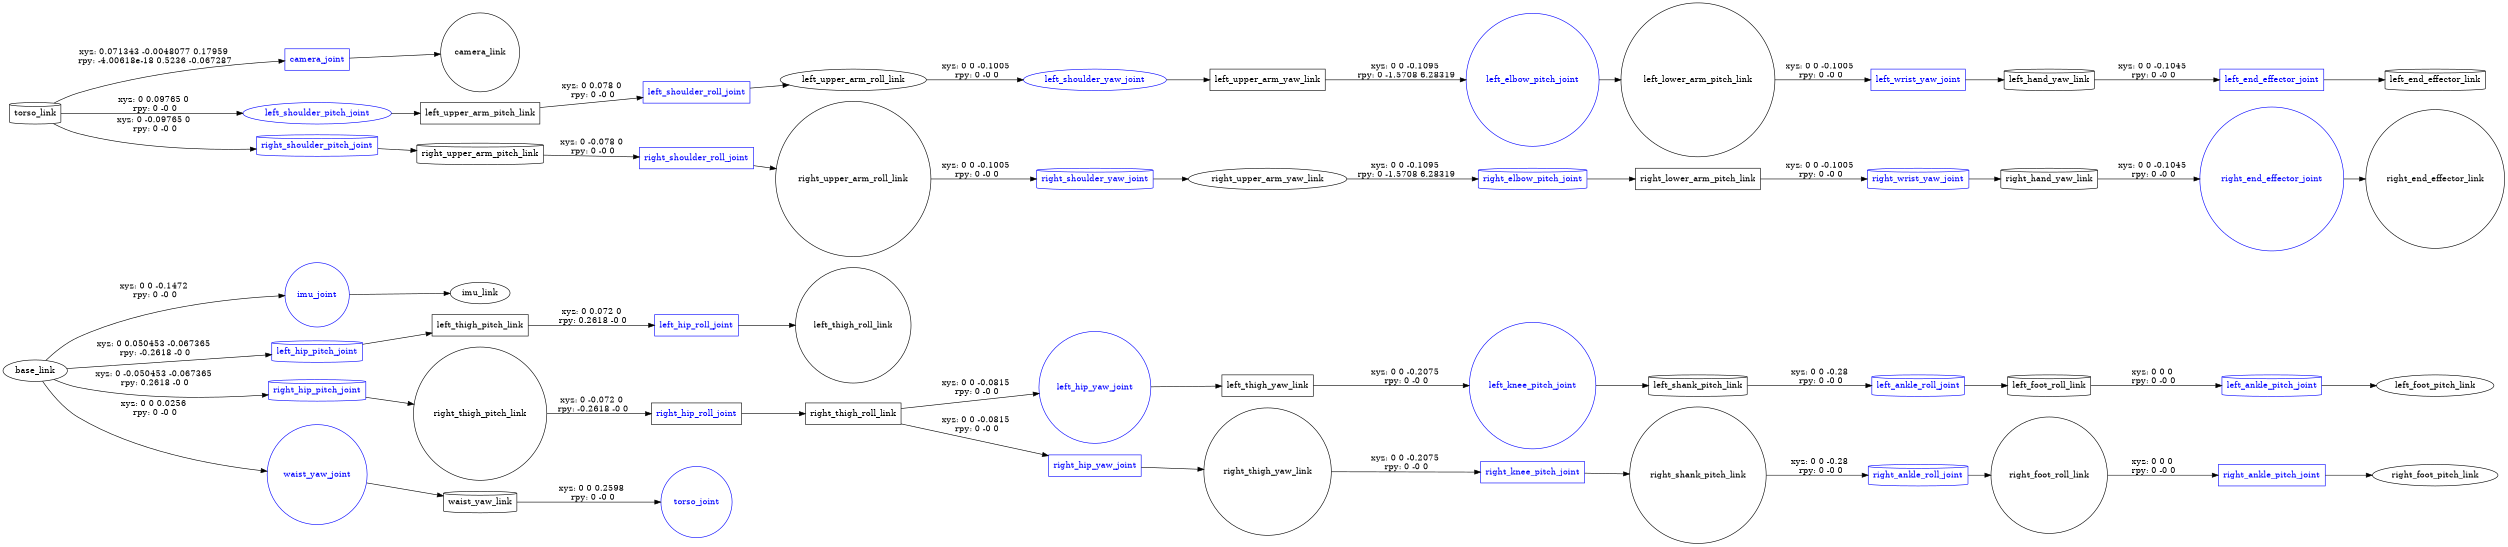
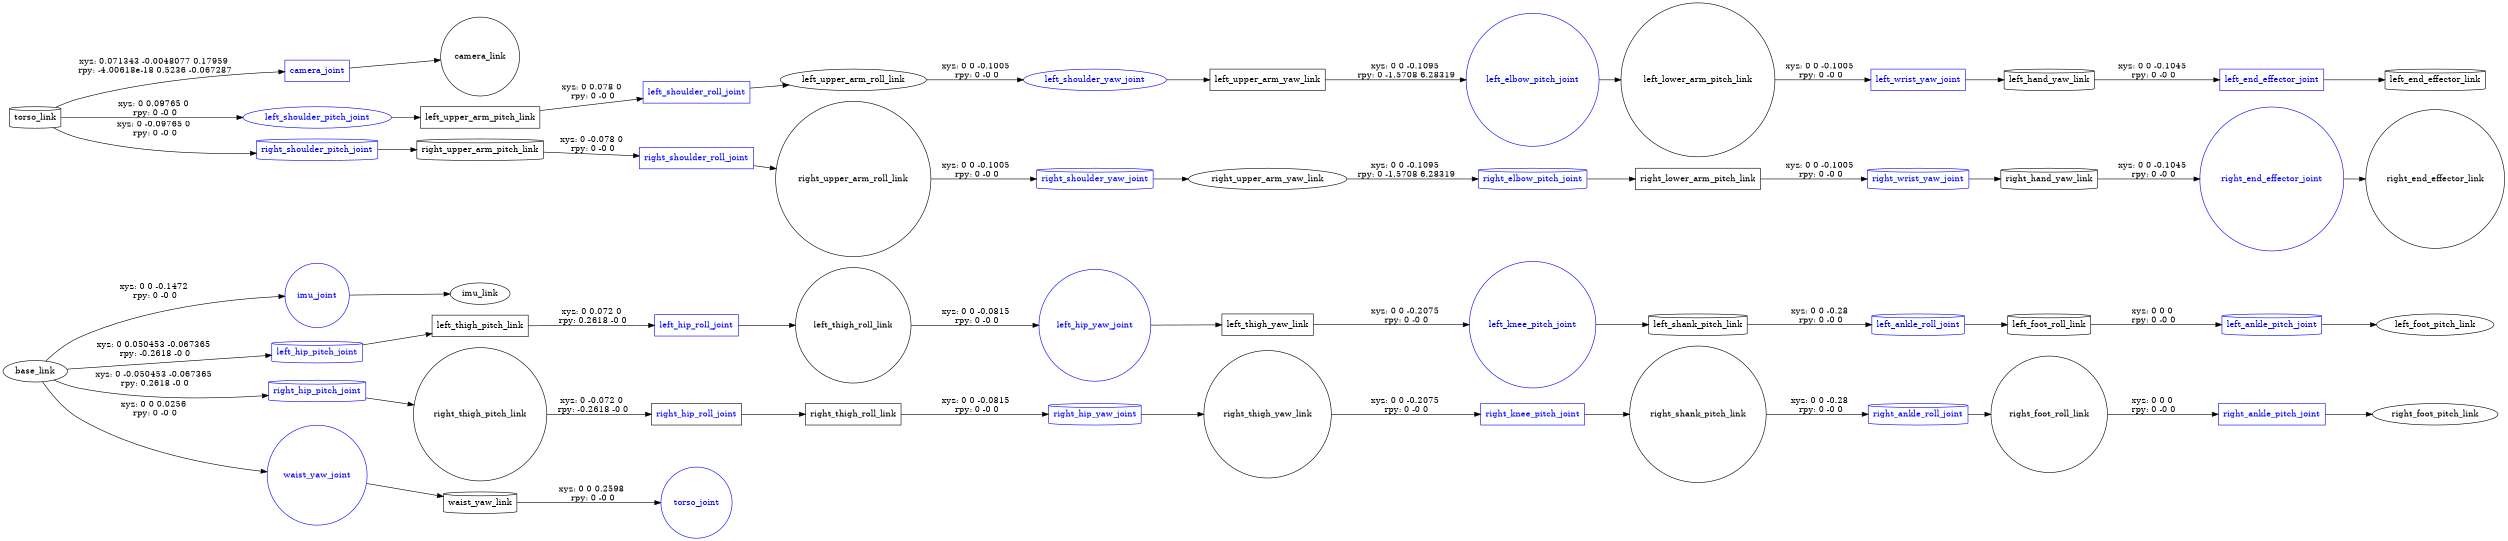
(967, 401) -> (972, 325)
(1095, 466) -> (1095, 414)
